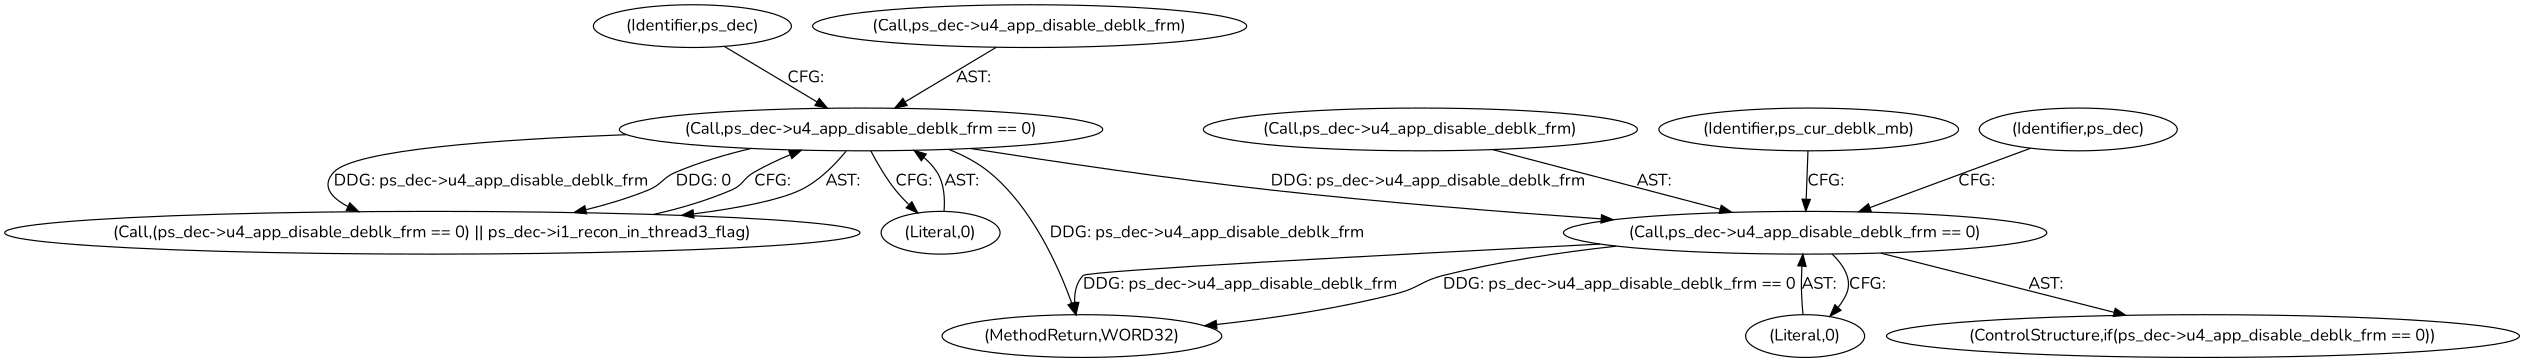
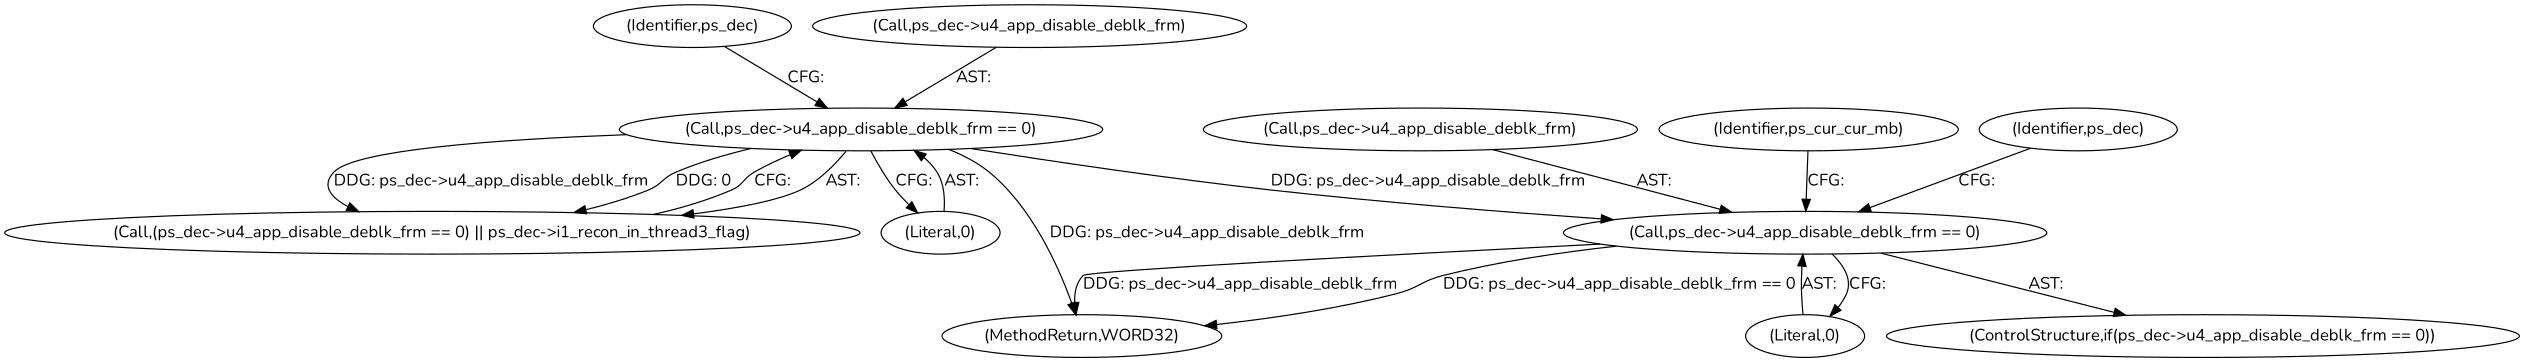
(1809, 129) -> (1809, 129)
